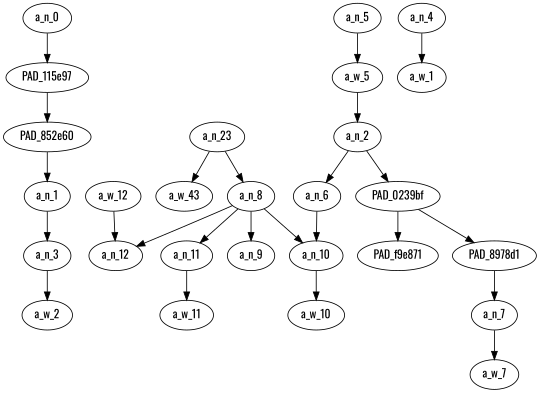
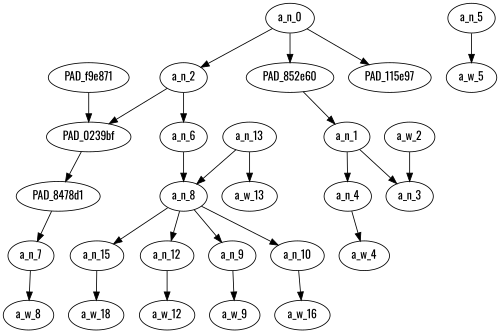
(422, 78) -> (364, 256)
(47, 103) -> (290, 44)
(357, 103) -> (240, 46)
(217, 137) -> (250, 137)
none -> (347, 163)
(184, 196) -> (250, 196)
(114, 222) -> (167, 281)
(317, 222) -> (184, 163)
(398, 222) -> (89, 103)
(187, 256) -> (97, 256)
(494, 256) -> (58, 196)
(47, 281) -> (410, 163)
(187, 315) -> (96, 315)
none -> (235, 315)
(316, 315) -> (302, 315)
(494, 375) -> (29, 315)
